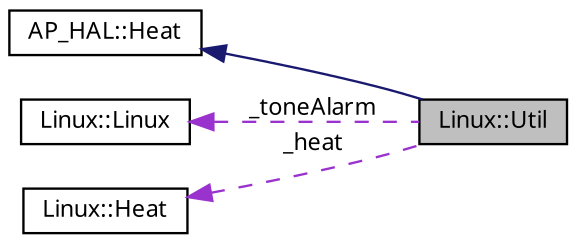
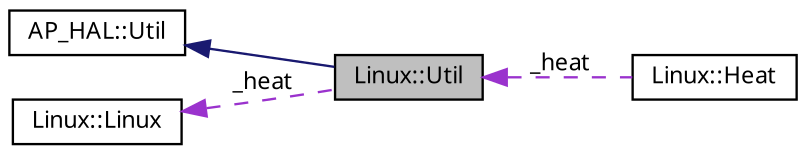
(105, 33) -> (97, 33)
(310, 109) -> (260, 83)
(317, 171) -> (570, 77)
